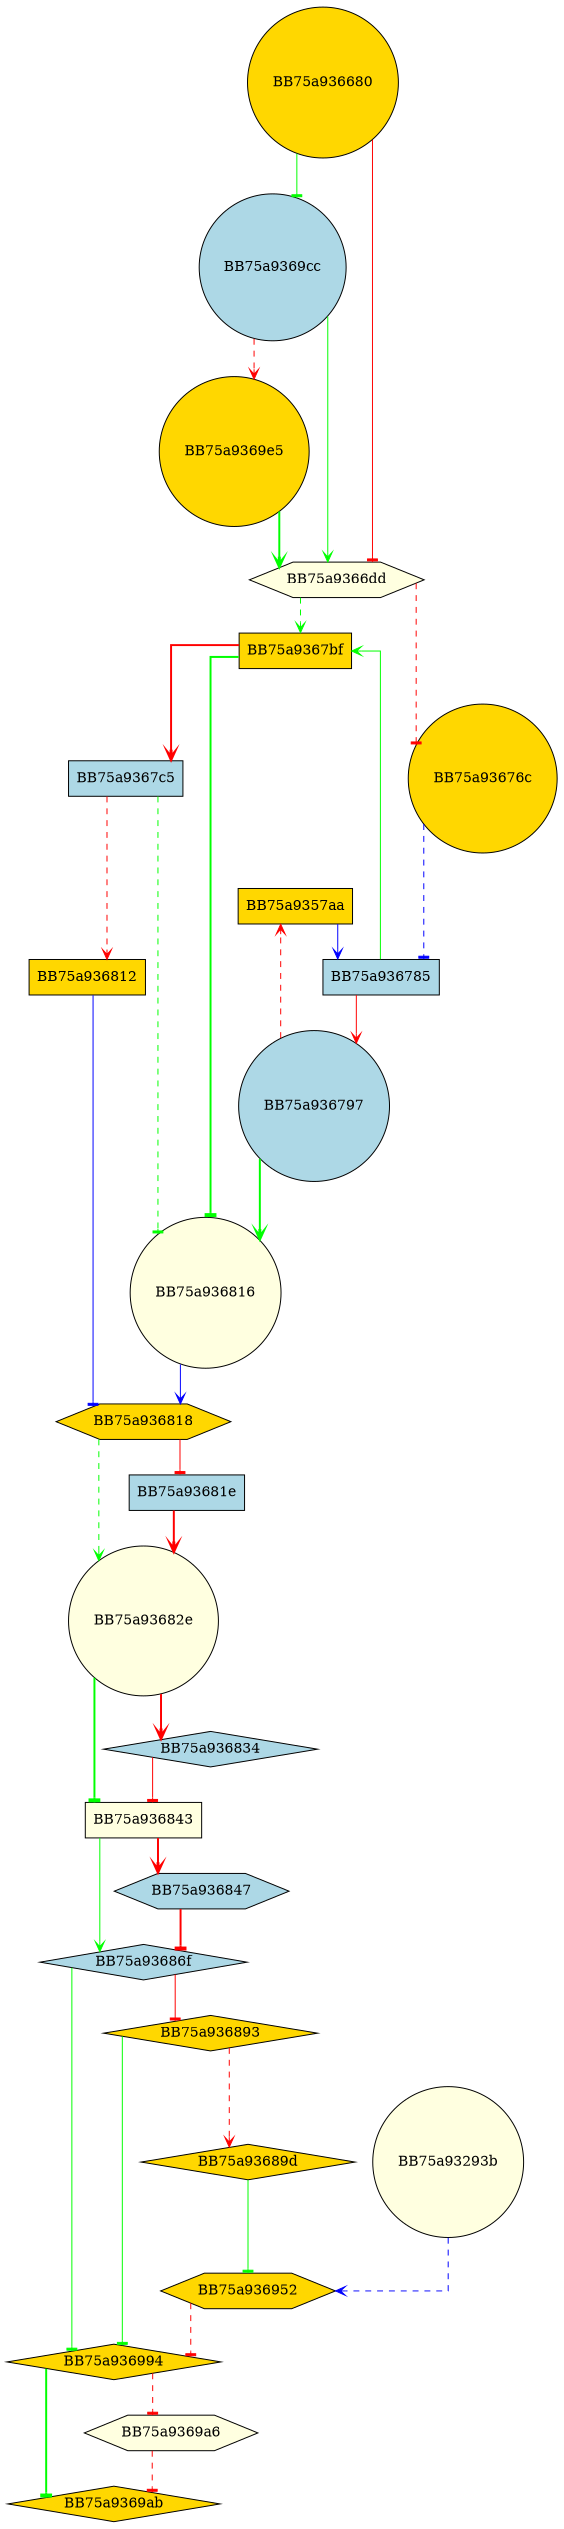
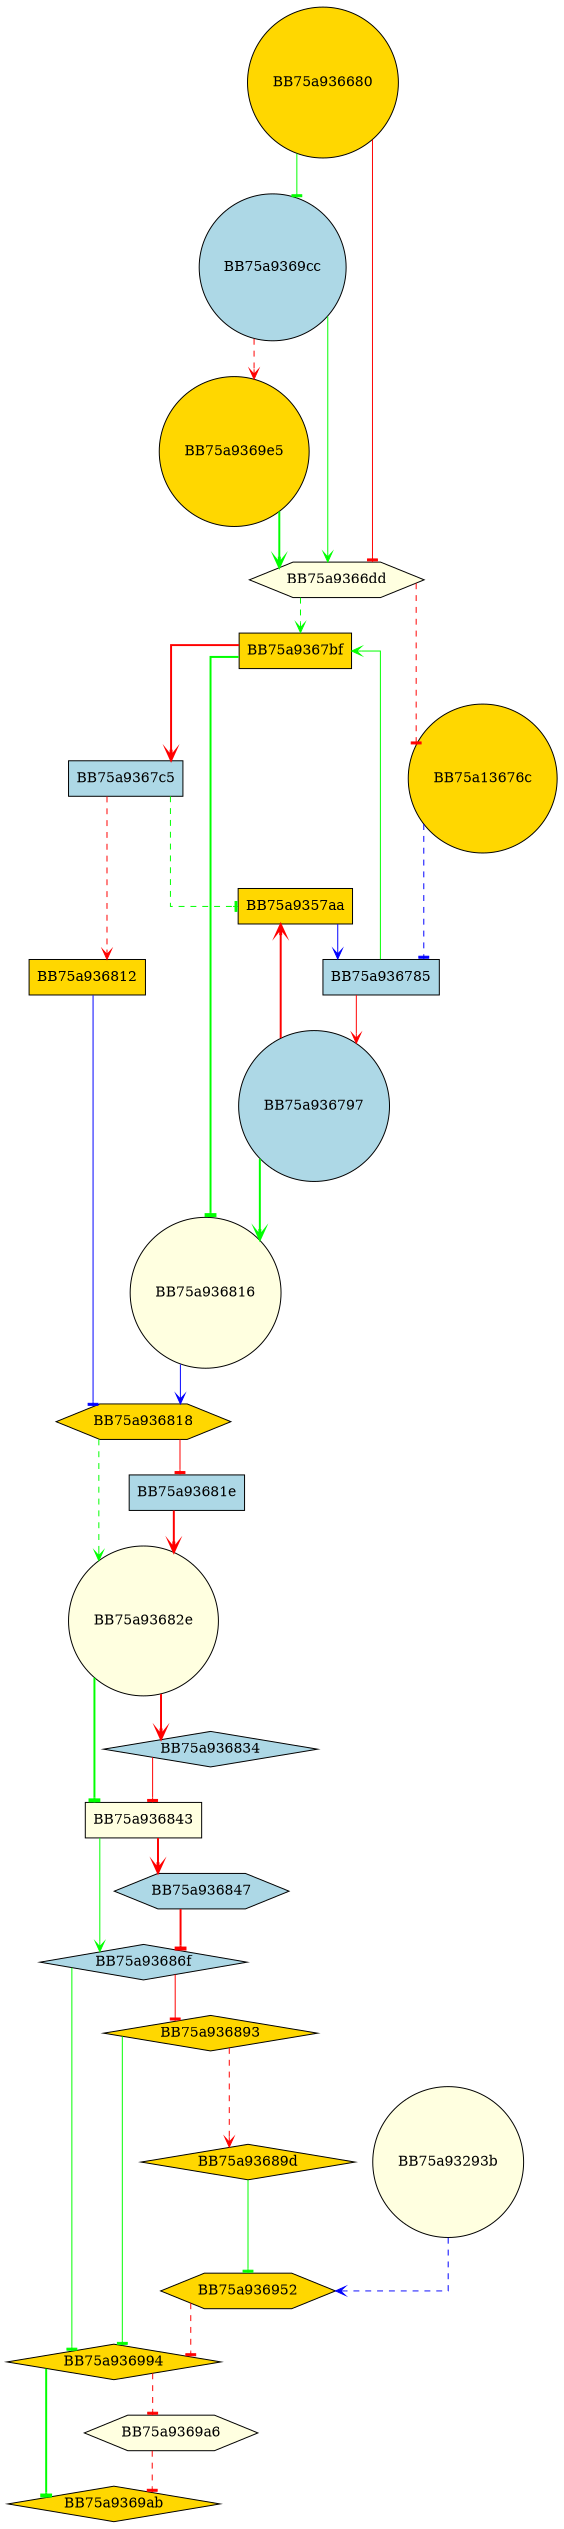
(483, 779) -> (483, 779)
(281, 986) -> (281, 986)
(158, 1013) -> (170, 883)
